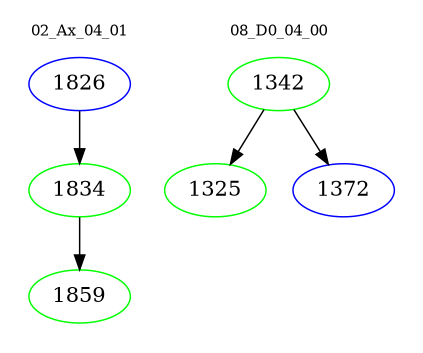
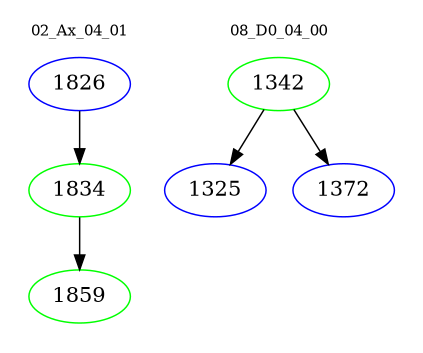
(215, 190) -> (215, 190)
